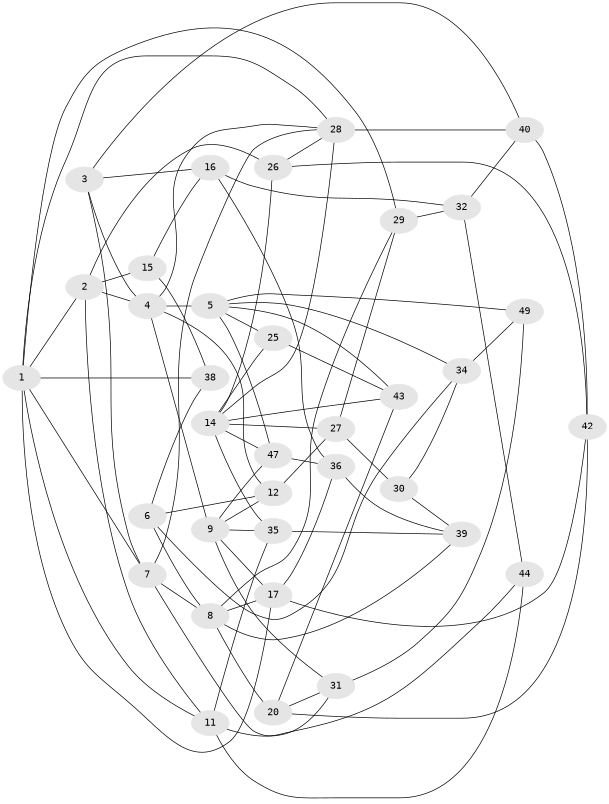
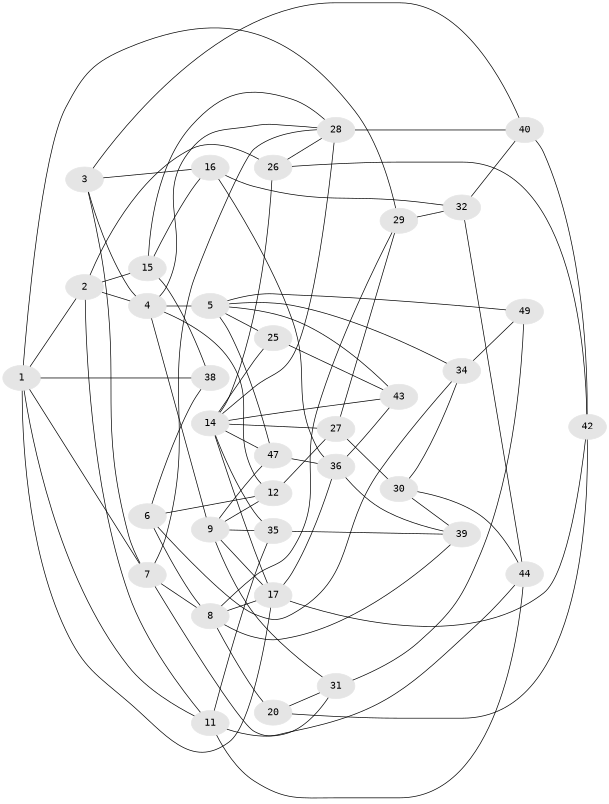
(89, 98) -> (195, 122)
none -> (239, 506)
none -> (477, 514)
(336, 555) -> (369, 432)
